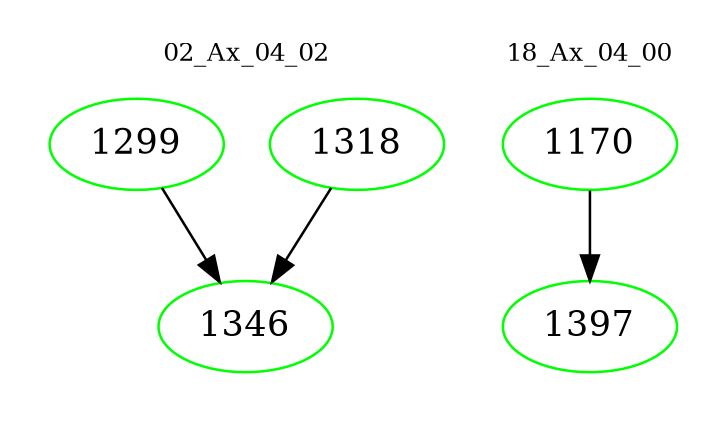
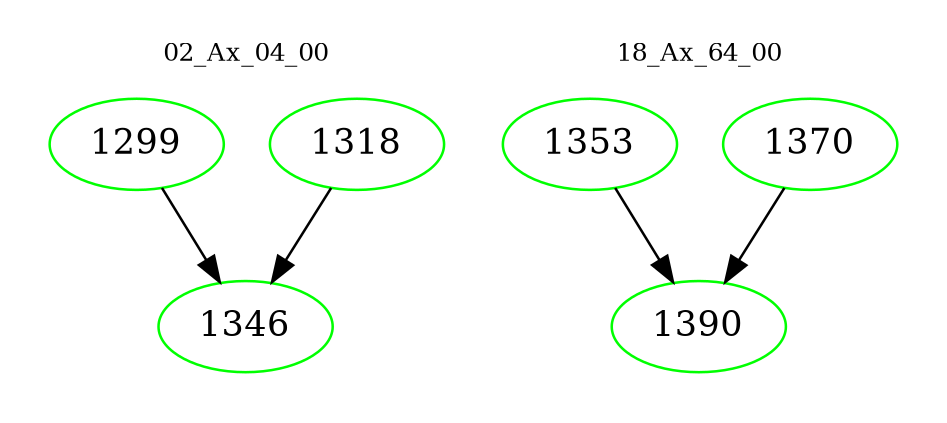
(247, 54) -> (247, 54)
(590, 54) -> (700, 54)
none -> (590, 144)
(590, 144) -> (810, 144)
(590, 327) -> (699, 327)
